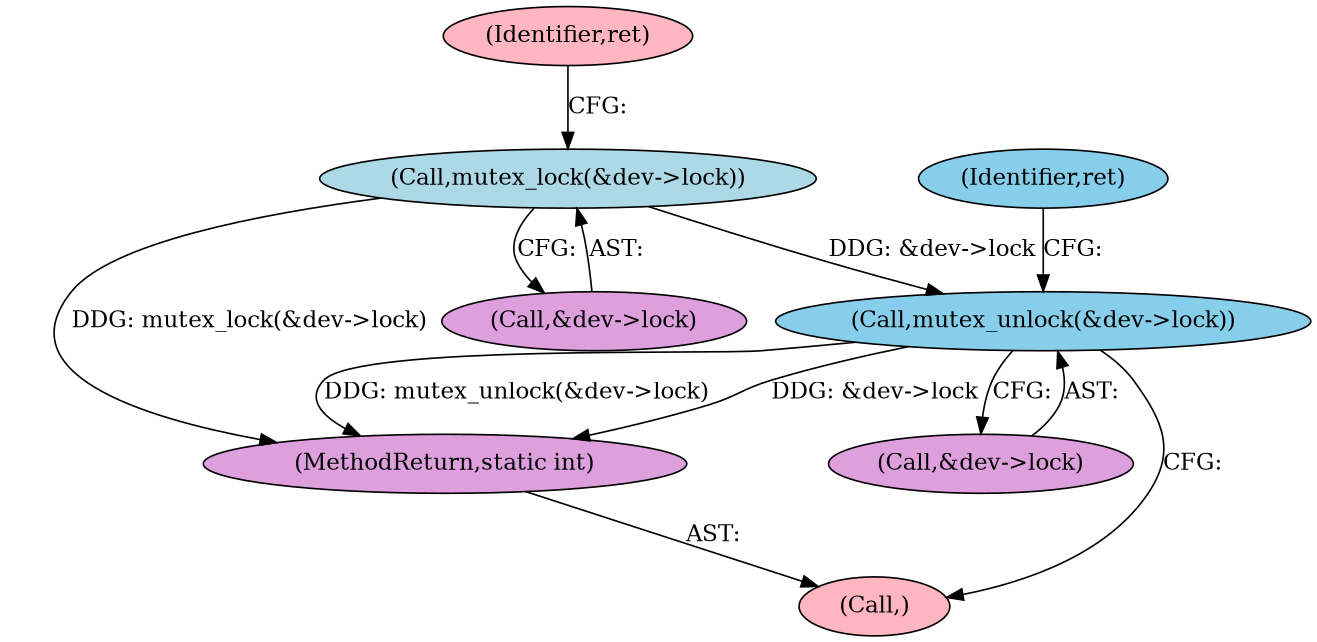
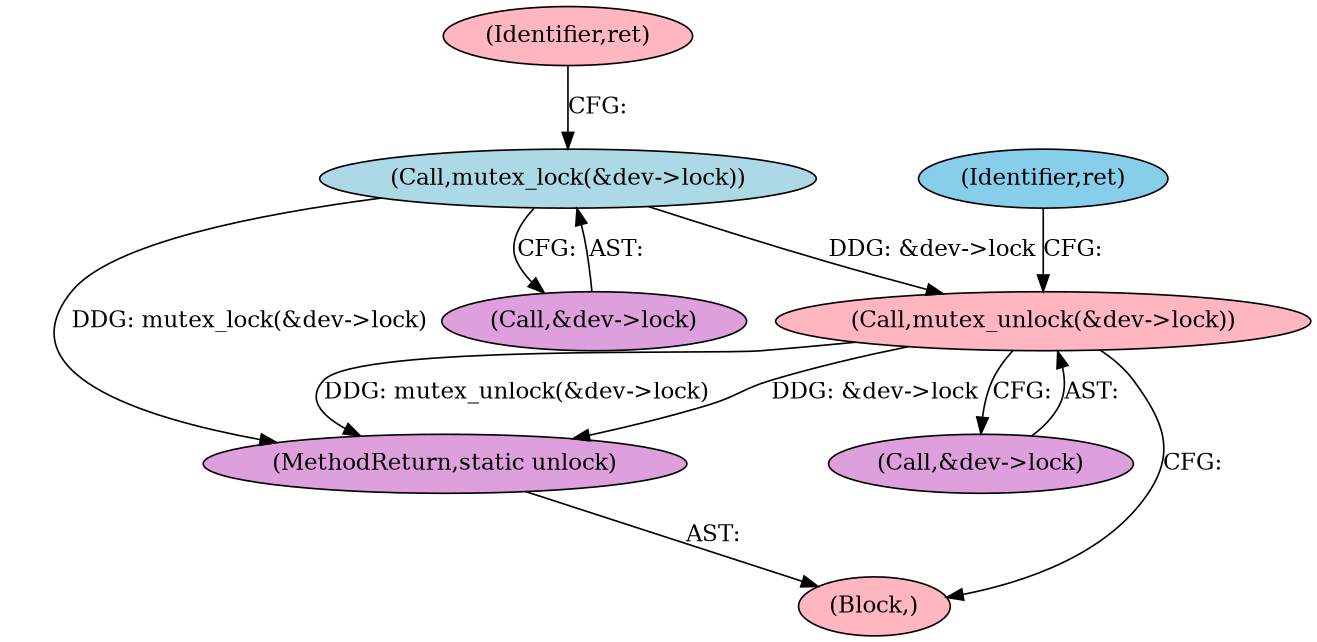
(1043, 321) -> (1043, 321)
(445, 464) -> (445, 464)
(874, 606) -> (874, 606)
